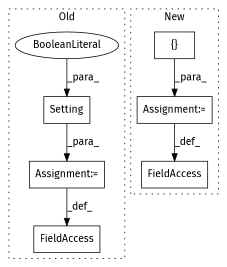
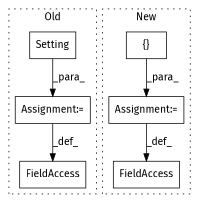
(67, 45) -> none
